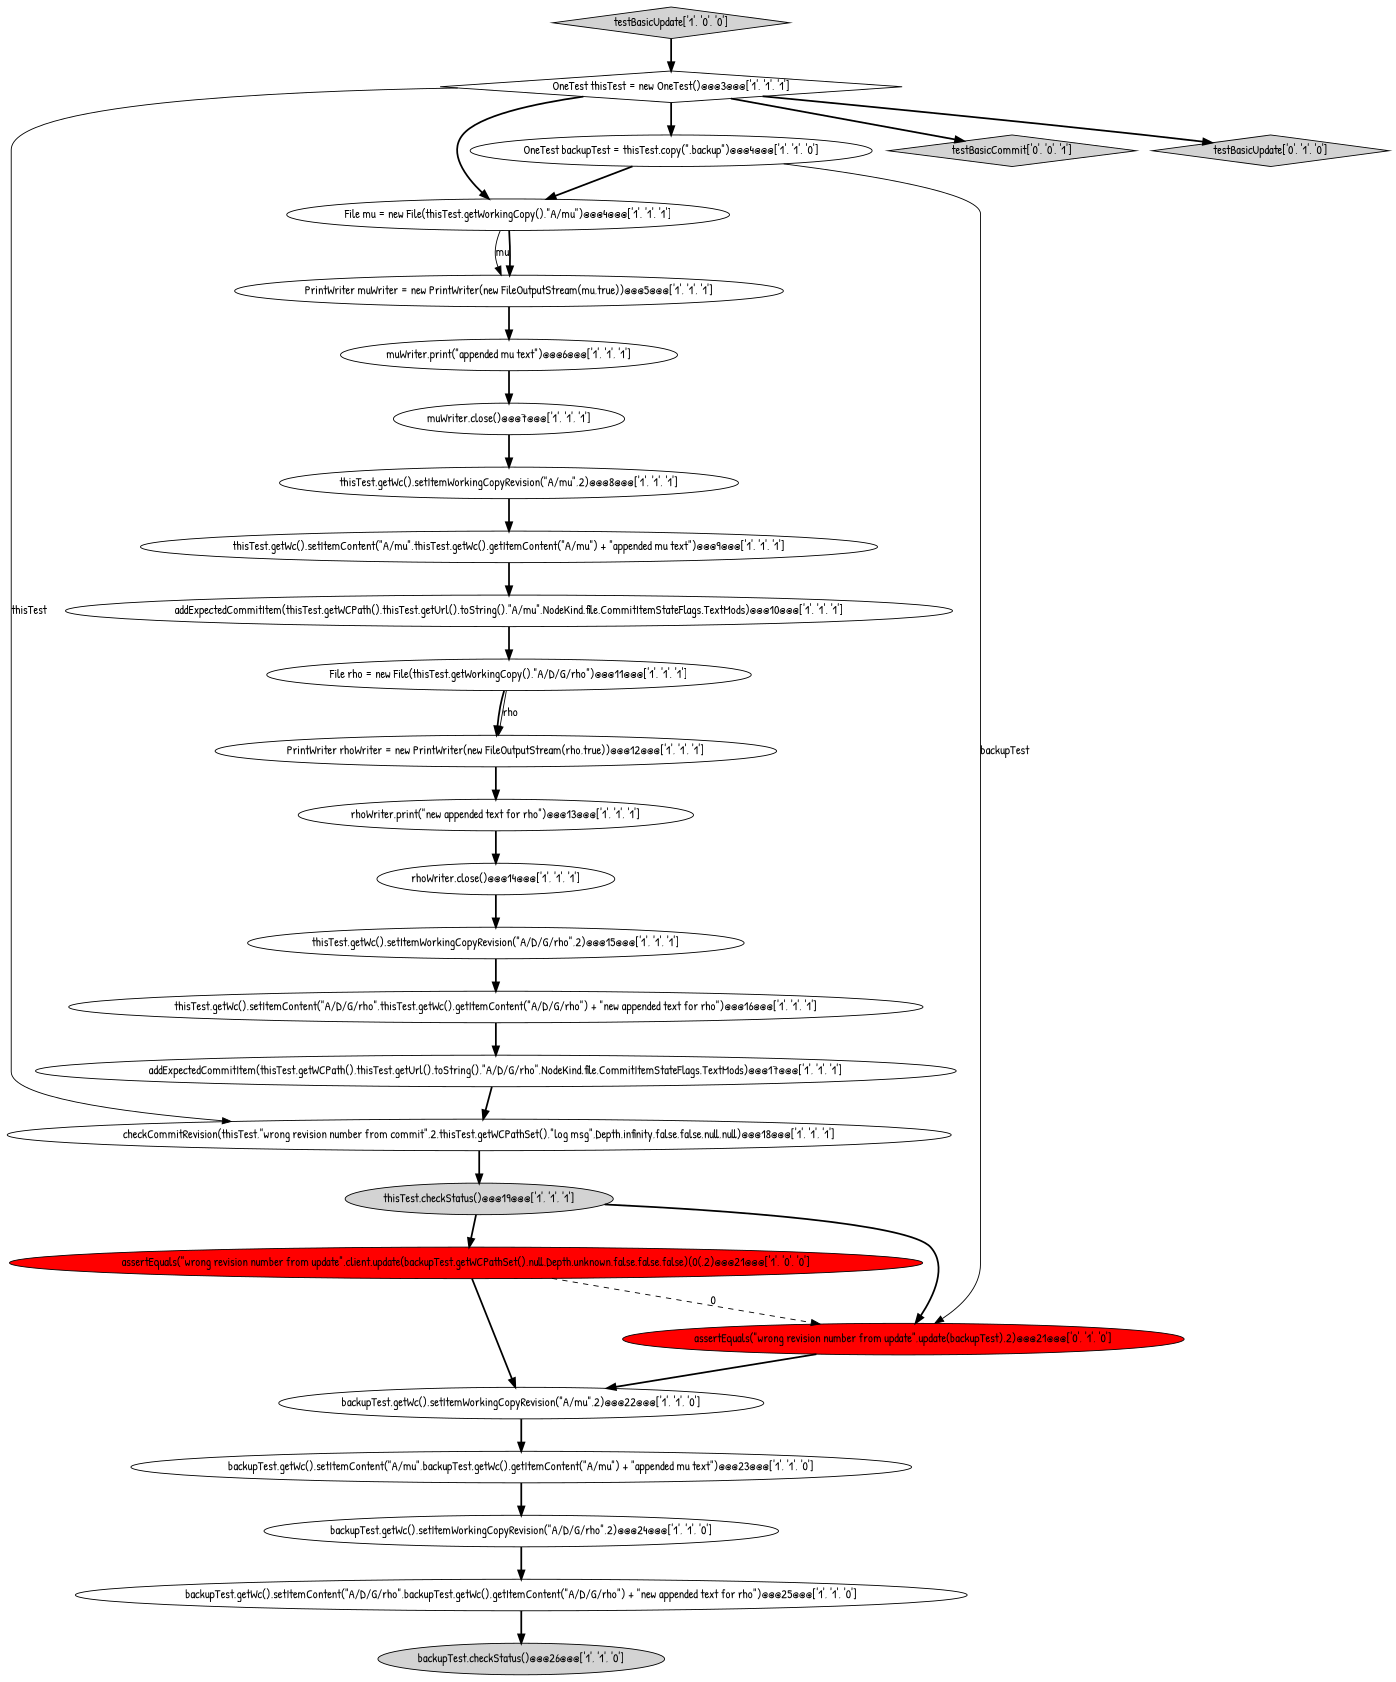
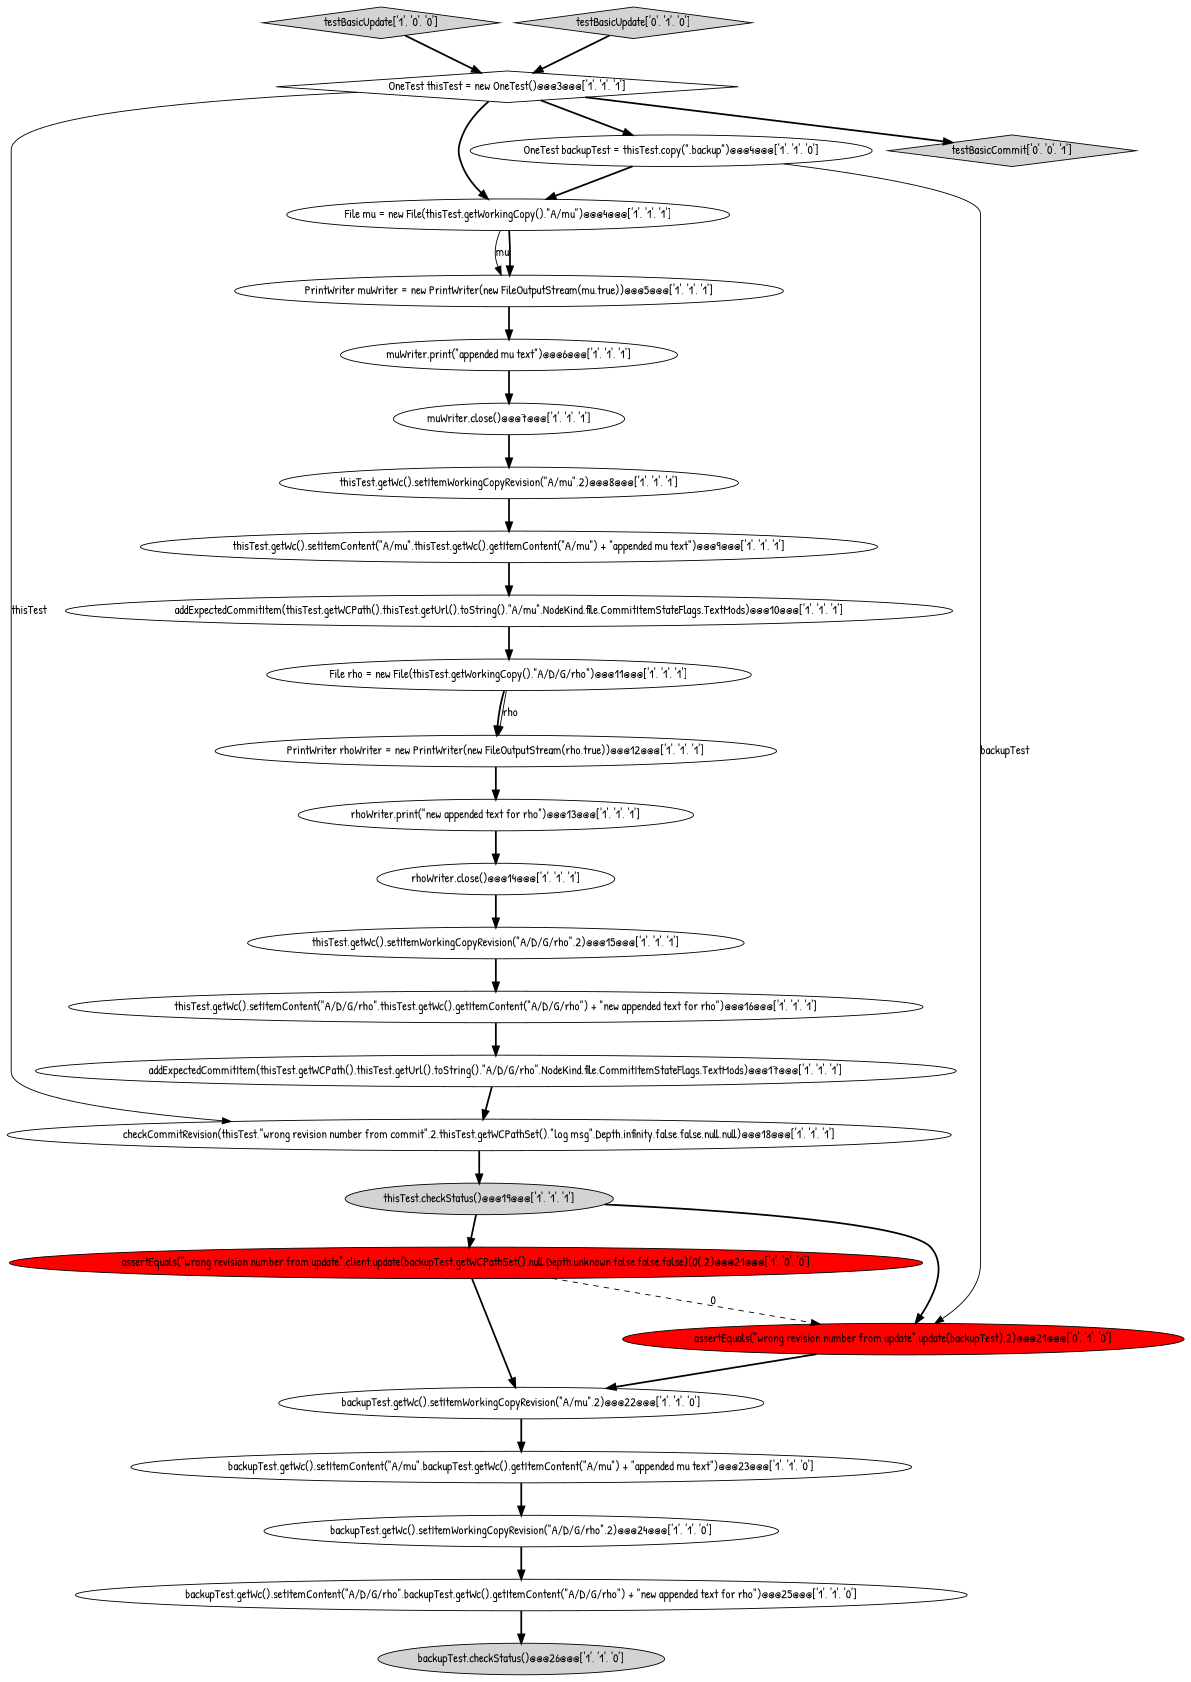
(983, 118) -> (576, 52)
